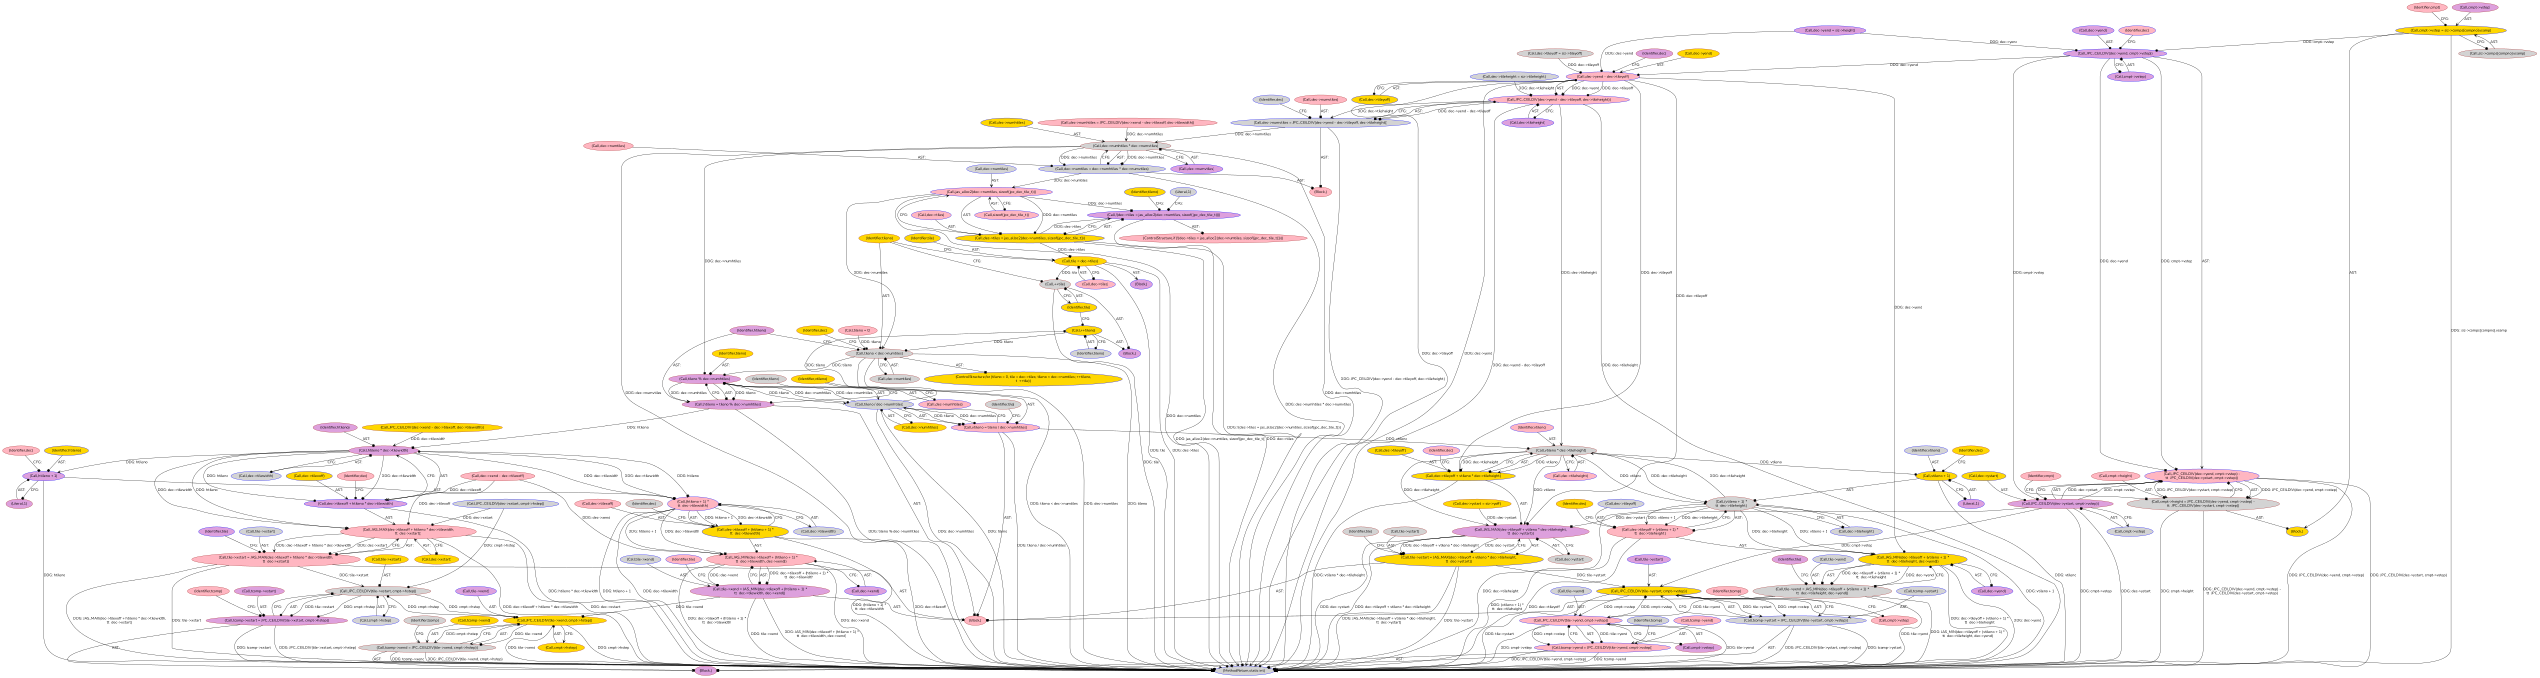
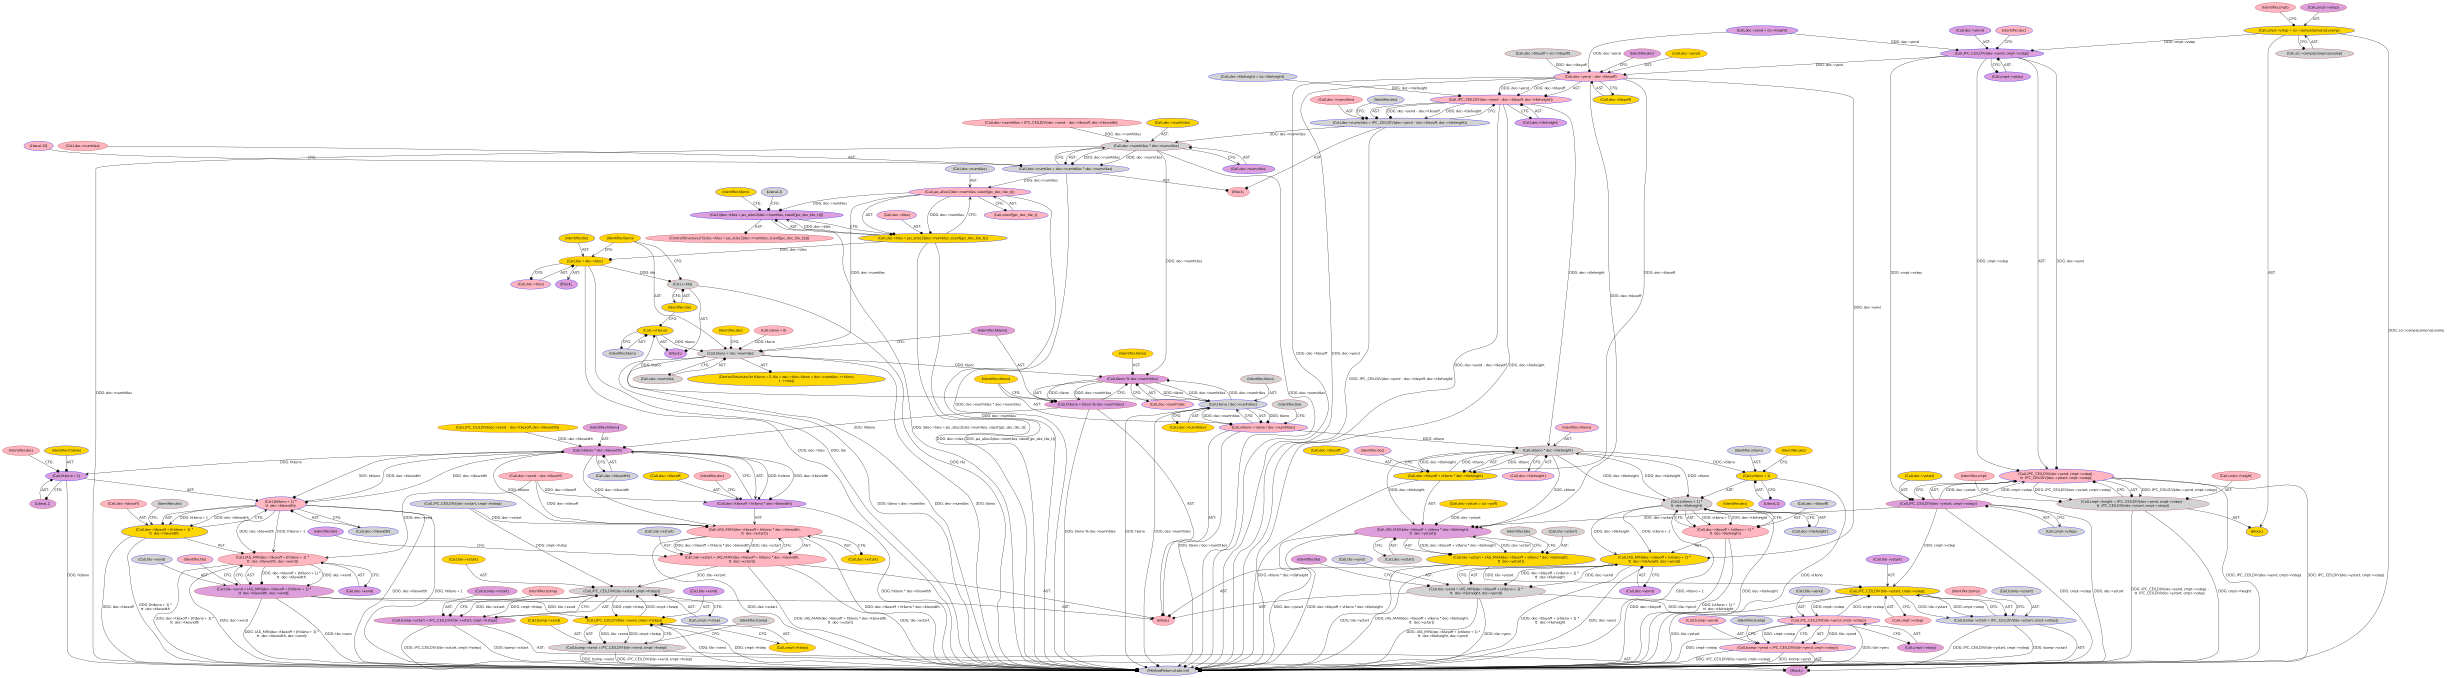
none -> (39, 146)
(1510, 462) -> (1473, 462)
